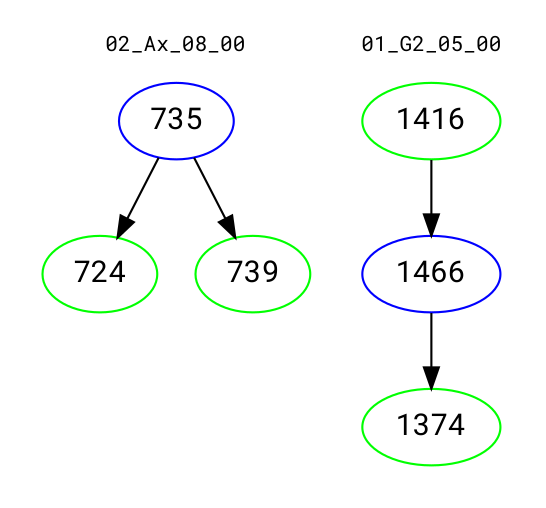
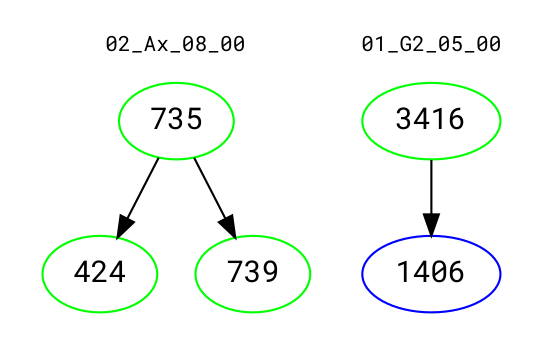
(176, 121) -> (176, 121)
(431, 121) -> (431, 121)
(100, 274) -> (100, 274)
(431, 274) -> (431, 274)
(431, 427) -> none
